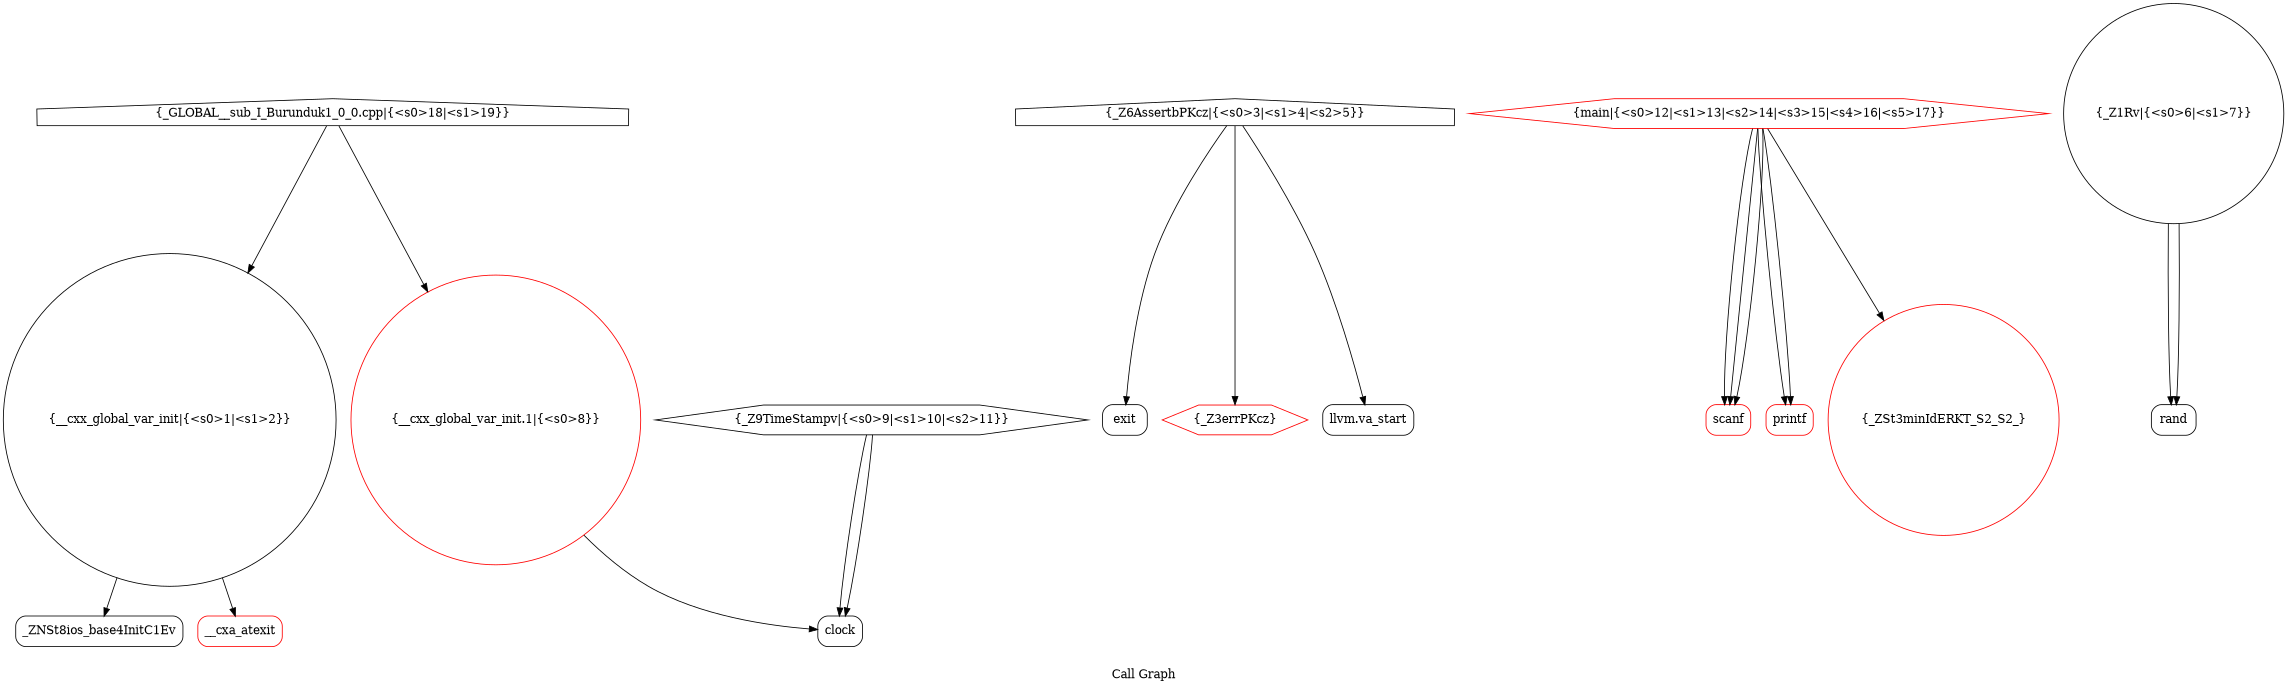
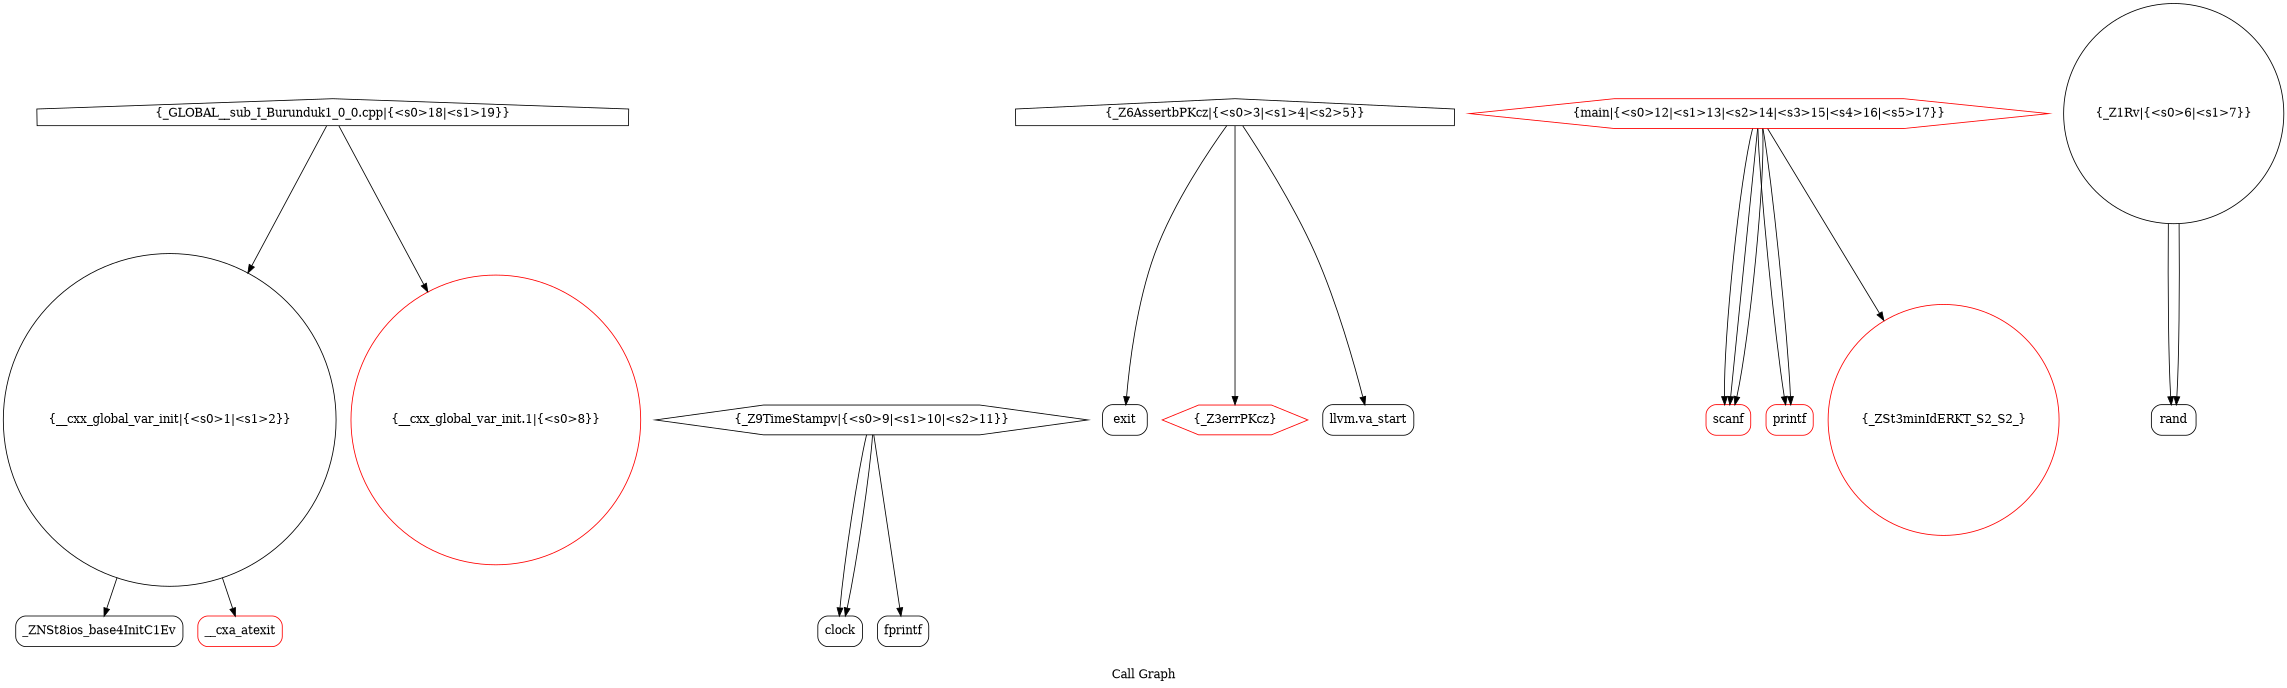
(687, 604) -> none
none -> (903, 631)
